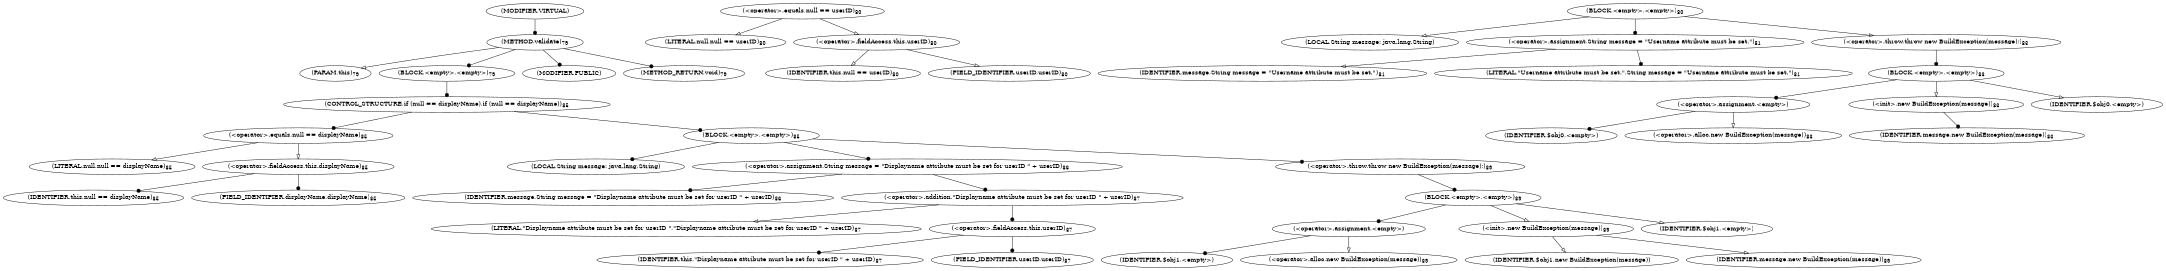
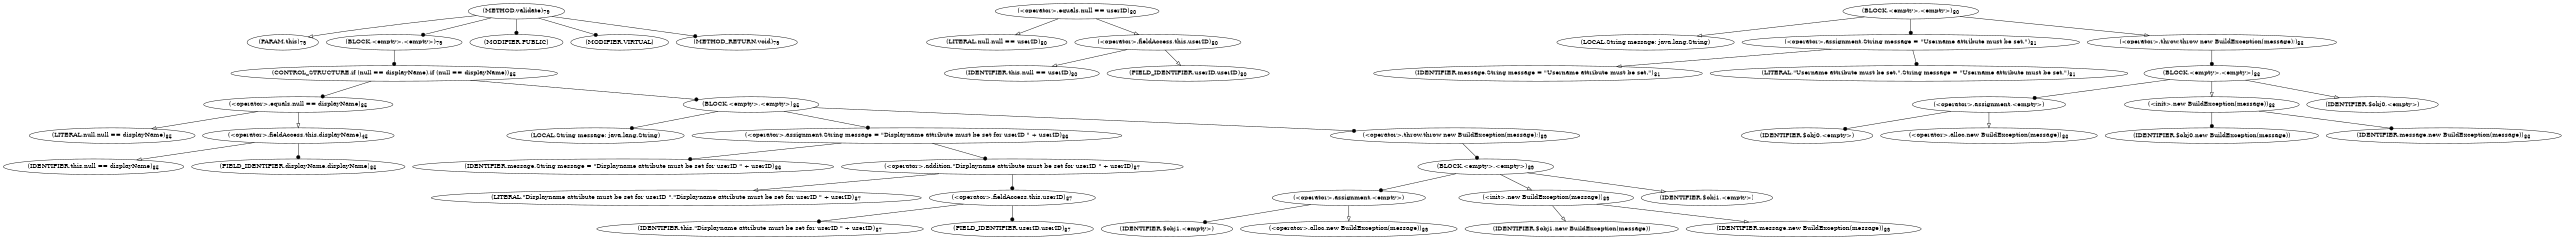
(535, 25) -> (566, 26)
none -> (2212, 136)
(365, 166) -> (365, 135)
(197, 182) -> (198, 151)
